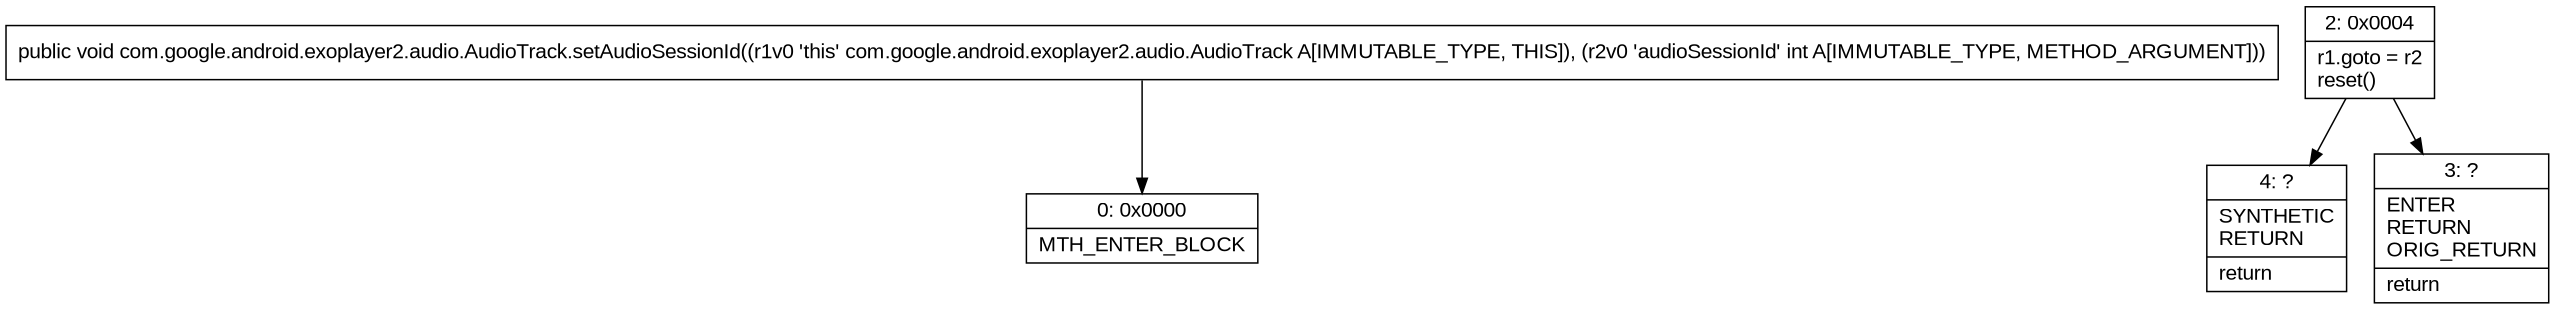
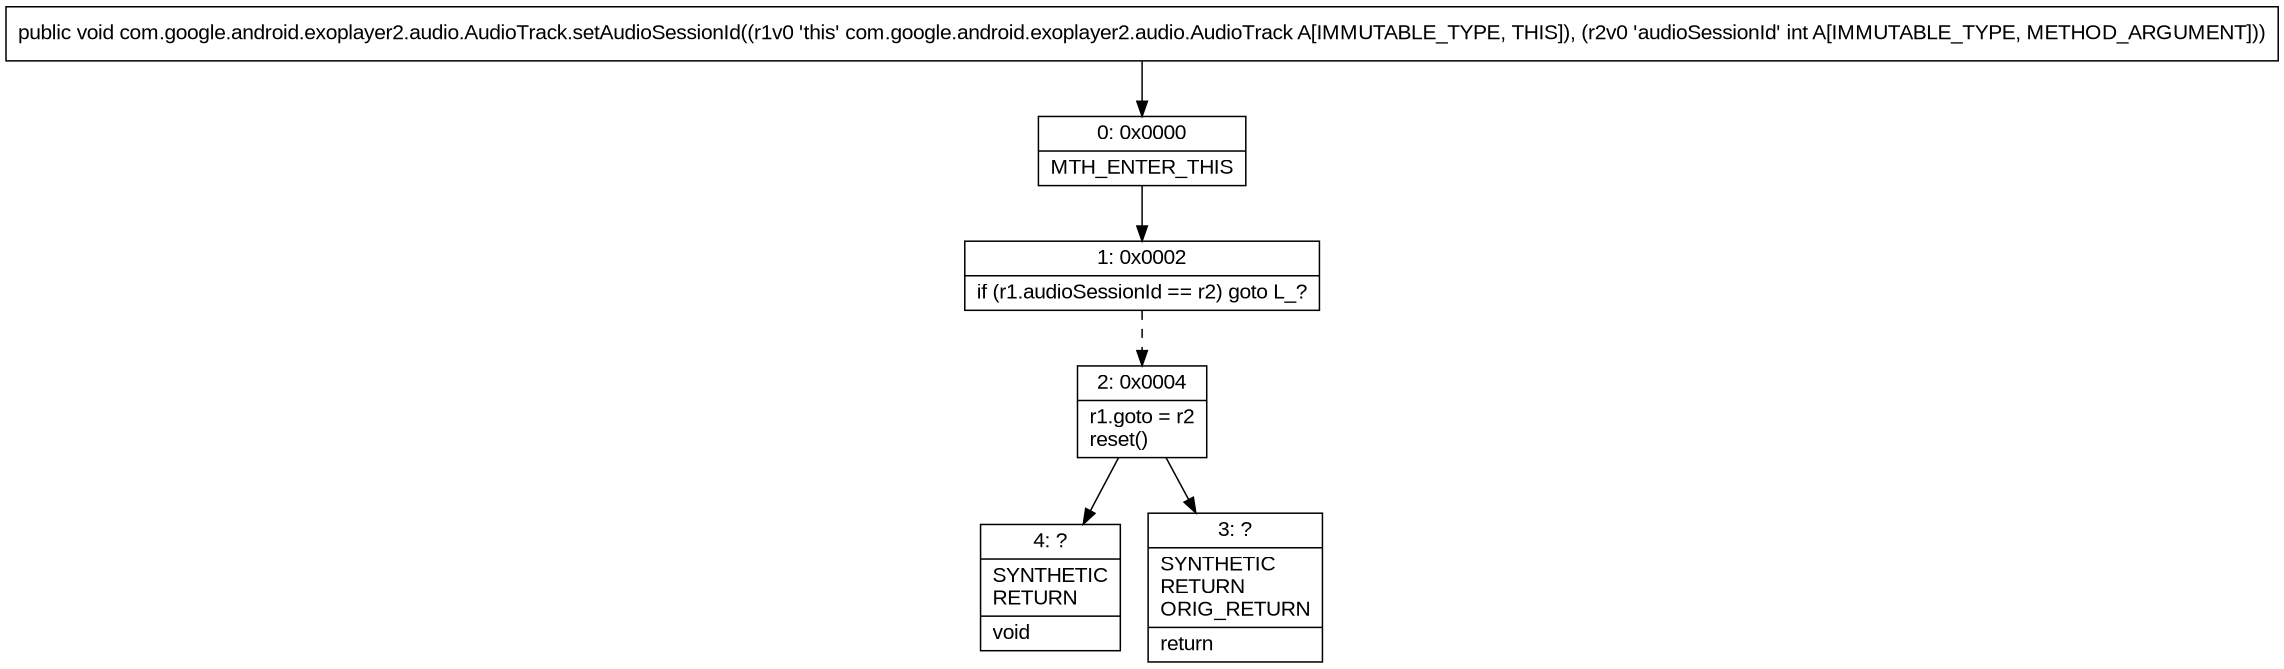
(2421, 205) -> (1218, 564)
(1142, 245) -> (1142, 168)
(2246, 274) -> (1011, 633)
none -> (1142, 276)
